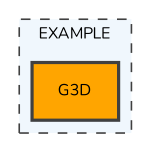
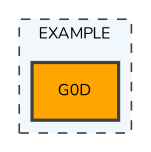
(75, 91) -> (75, 91)
